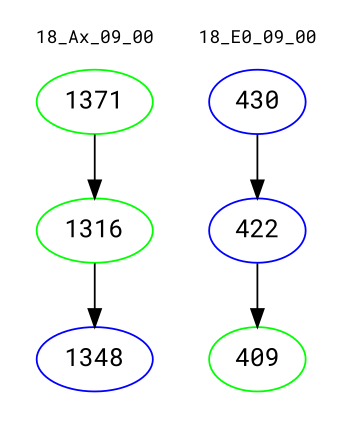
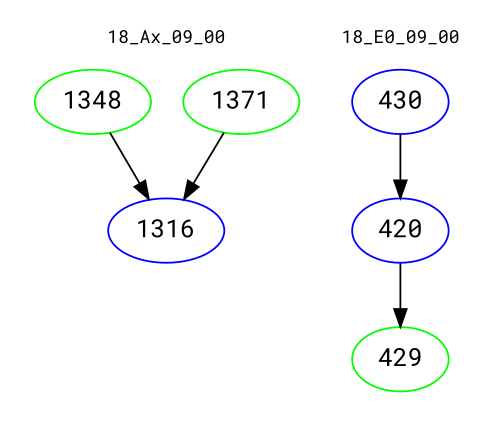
(95, 231) -> (166, 231)
(257, 231) -> (400, 231)
(95, 286) -> (125, 158)
(95, 359) -> (93, 102)
(257, 359) -> (400, 359)
